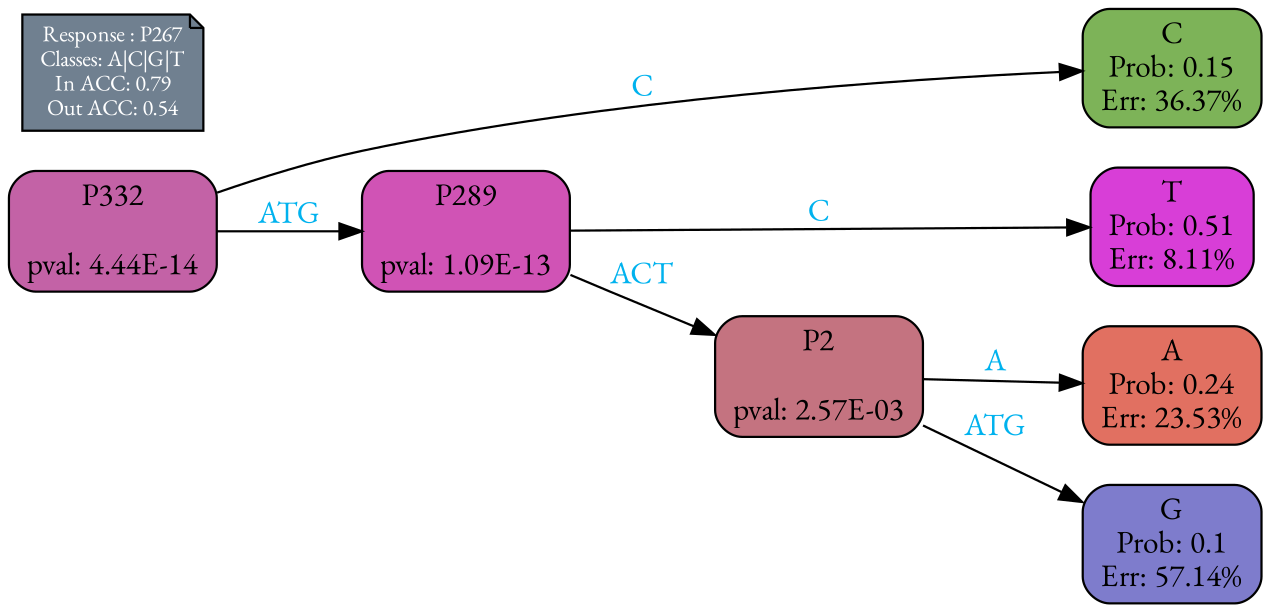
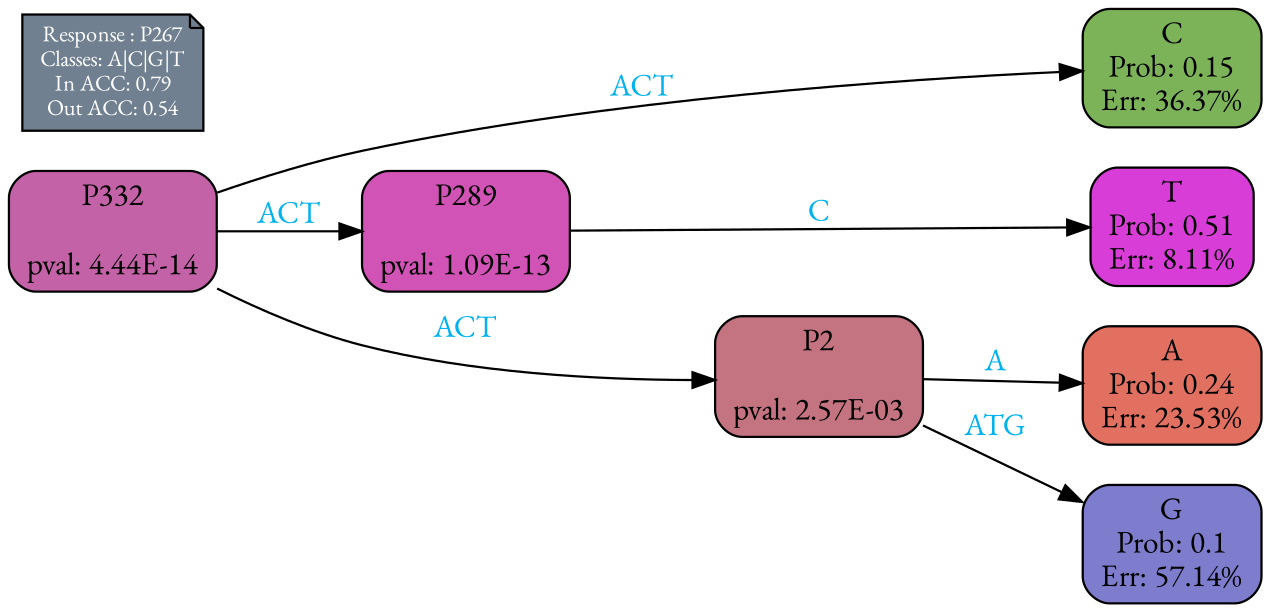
(642, 87) -> (642, 87)
(289, 215) -> (289, 215)
(632, 301) -> (449, 363)
